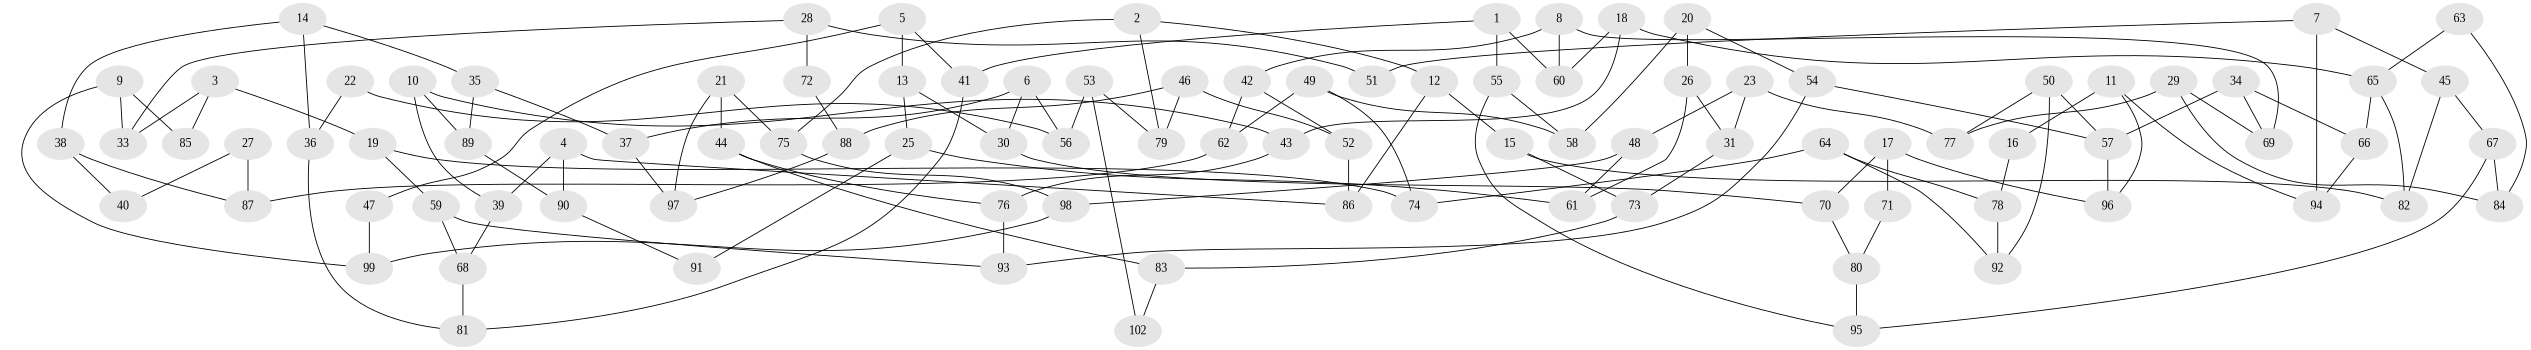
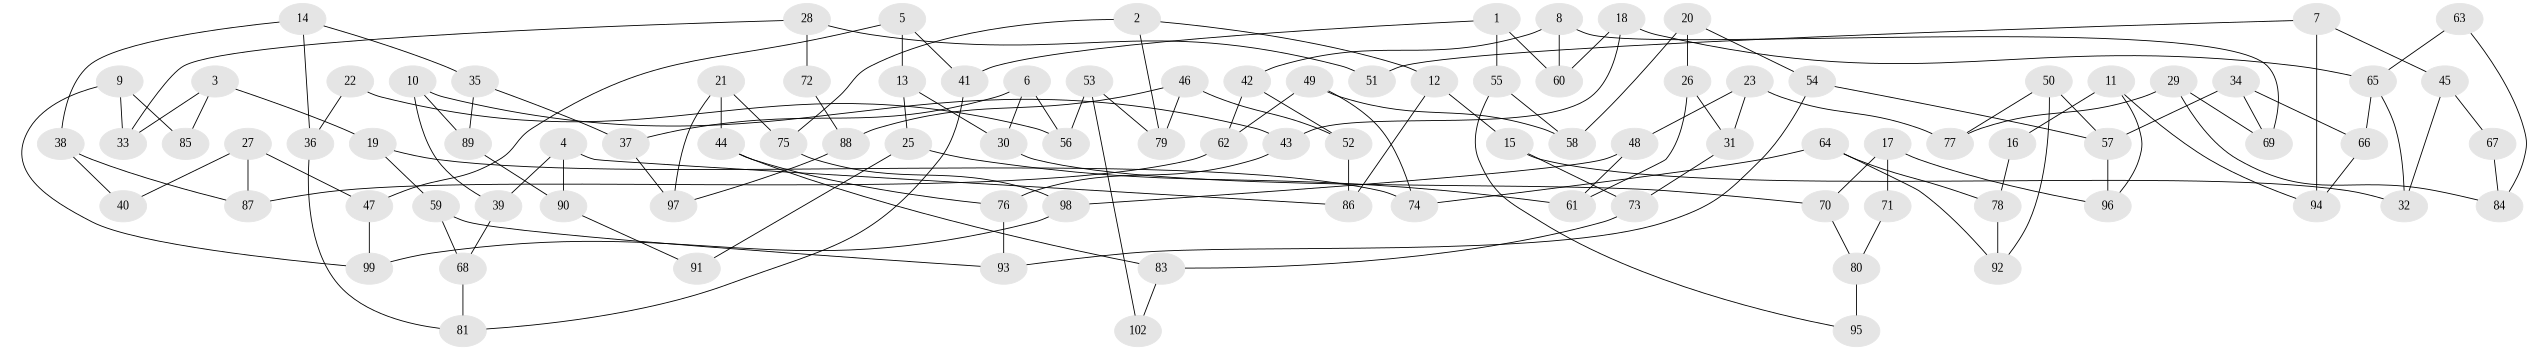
none -> (302, 172)
(2404, 206) -> (2404, 206)
(2202, 287) -> none
